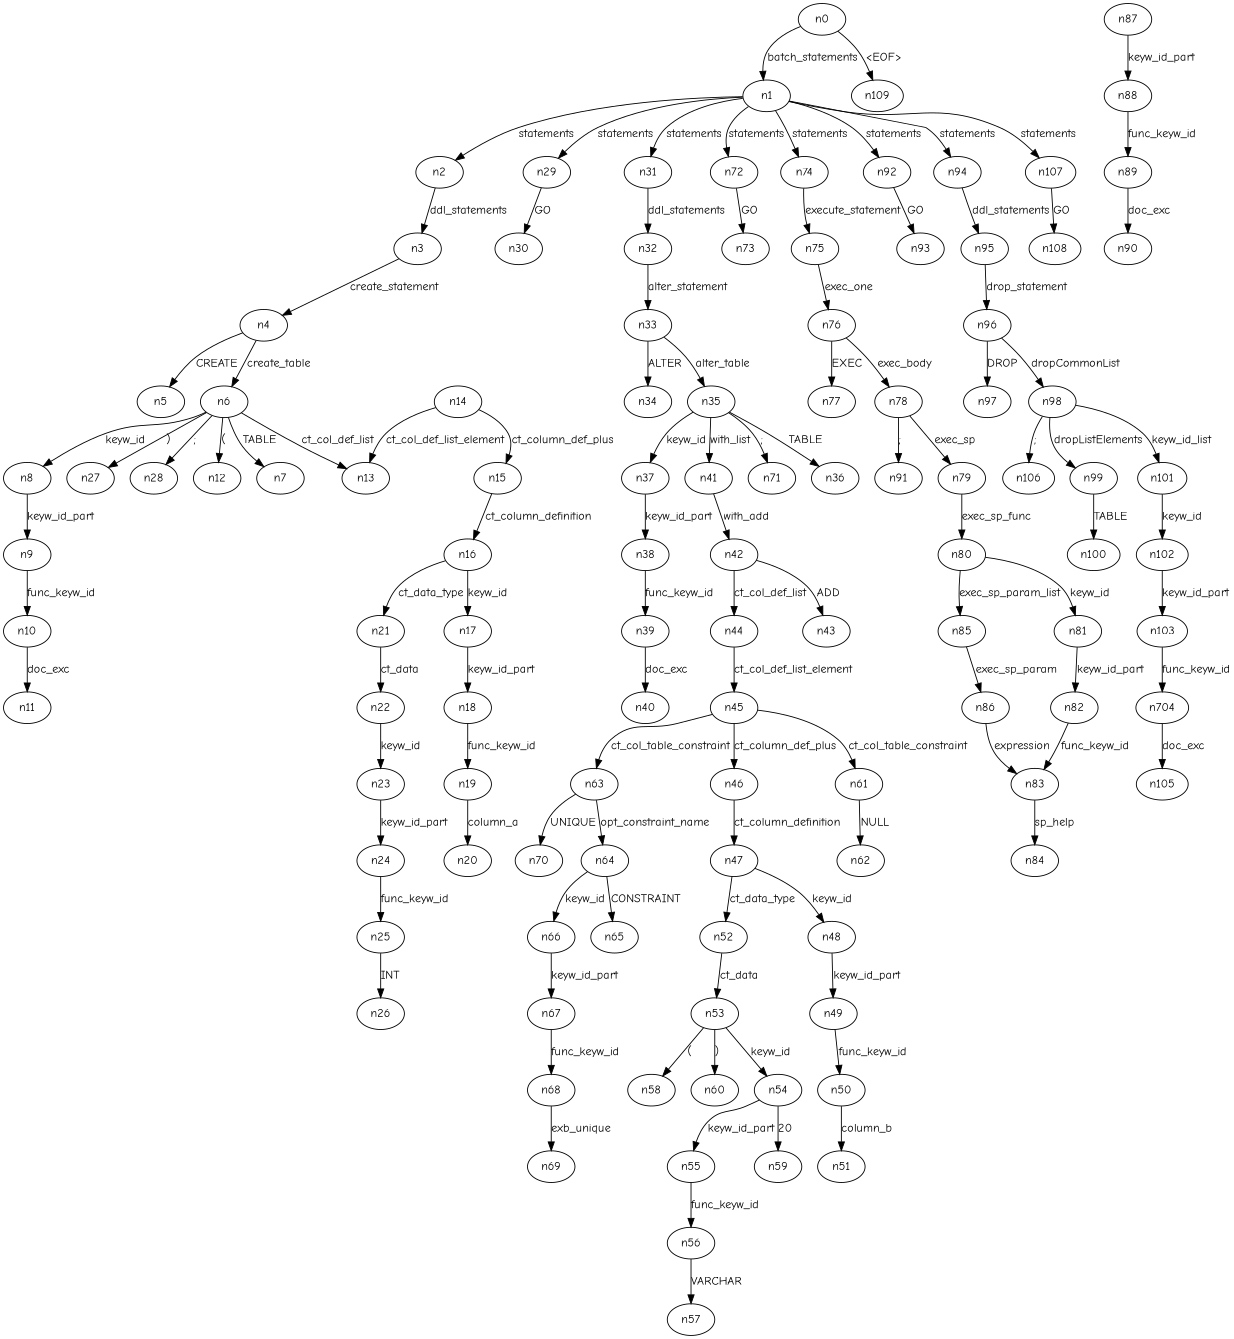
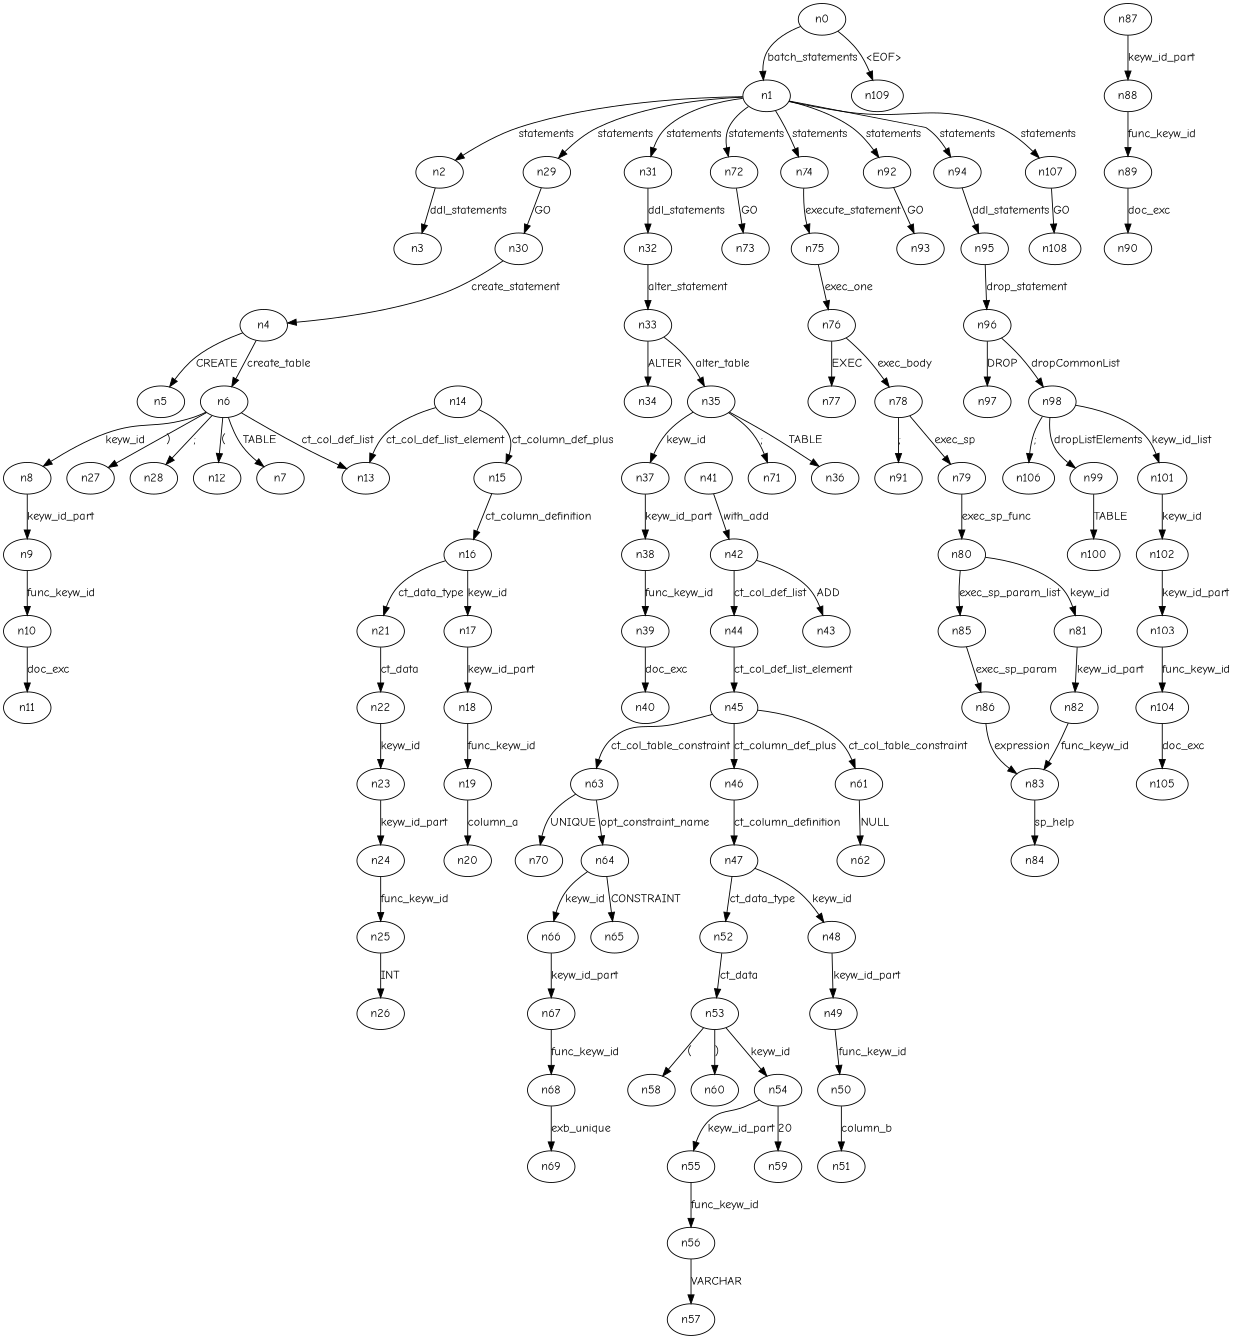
(345, 285) -> (404, 305)
(710, 436) -> none
(1162, 708) -> (1162, 708)
